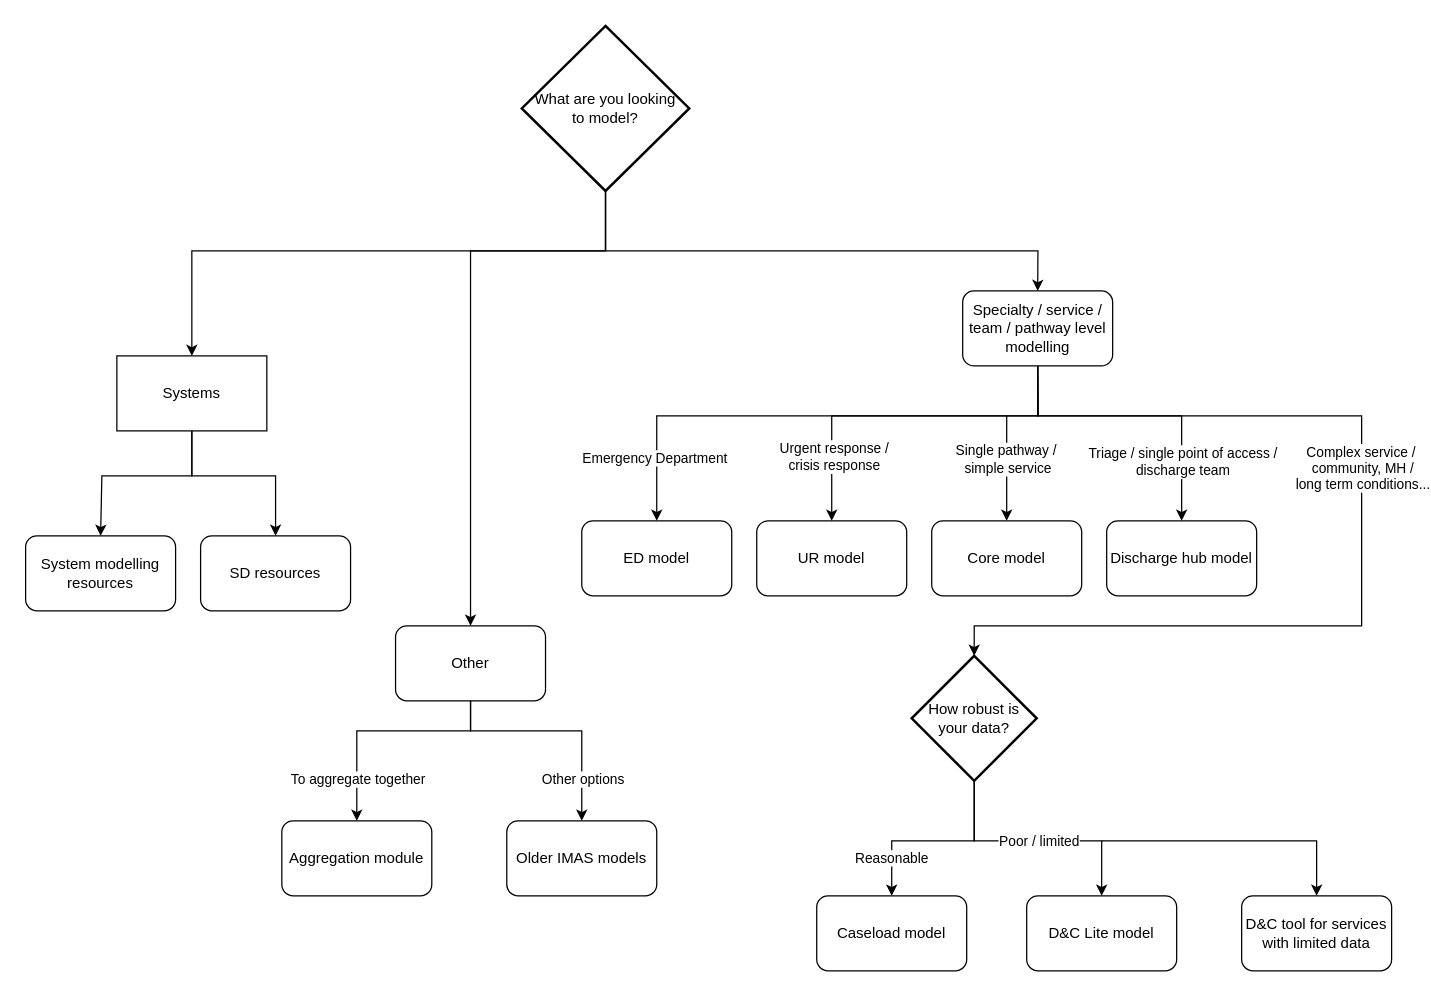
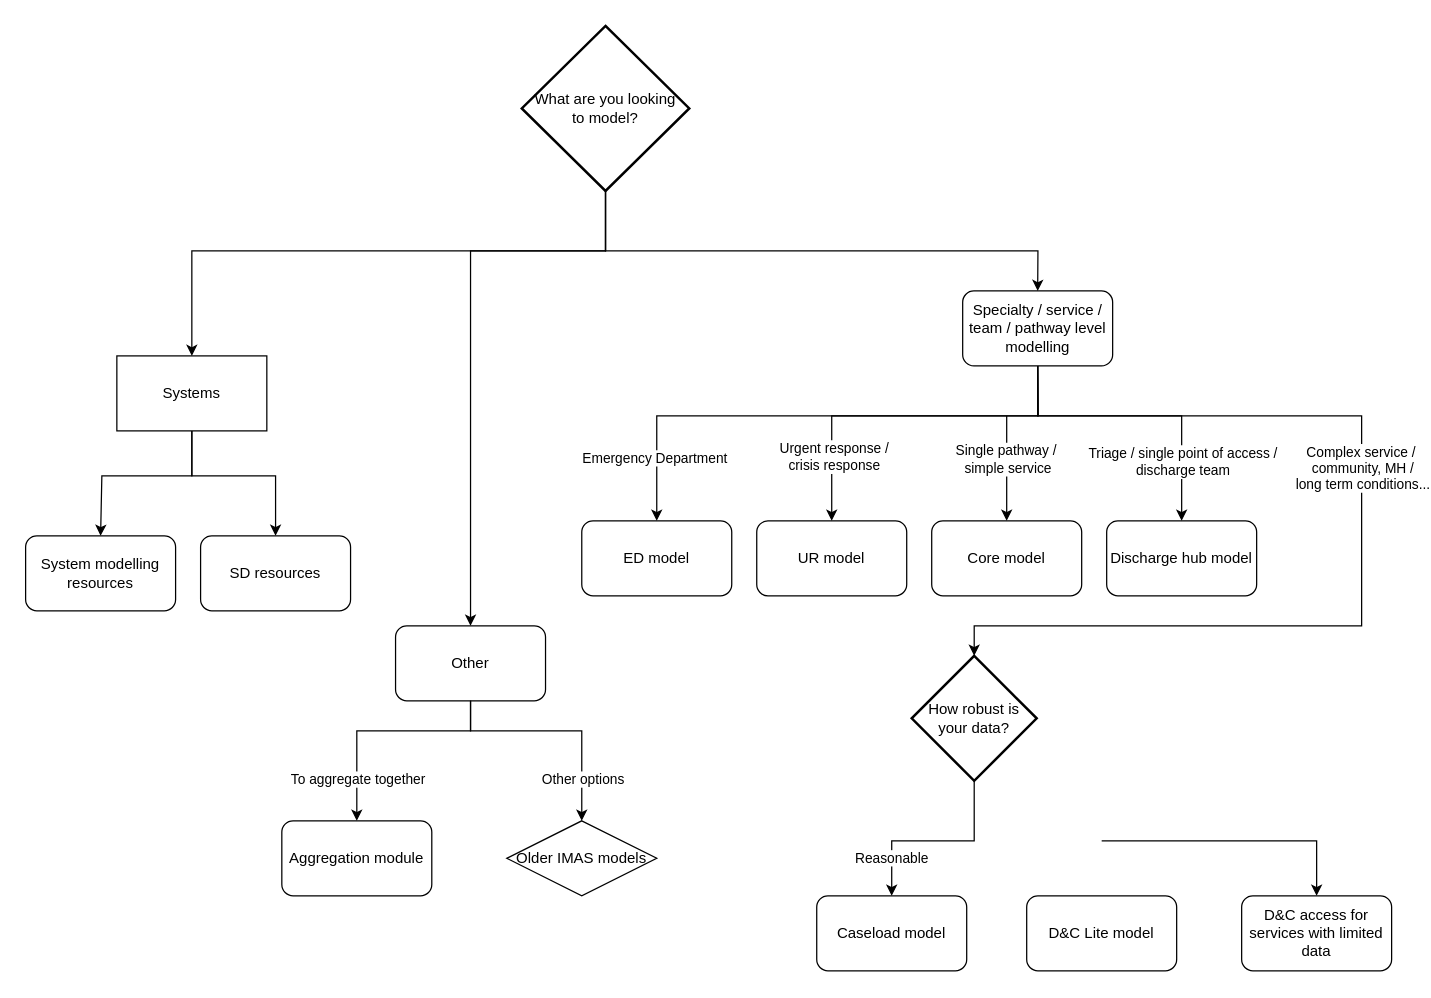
(1062, 841) -> none
(582, 858) -> (582, 858)
(1317, 933) -> (1317, 933)
